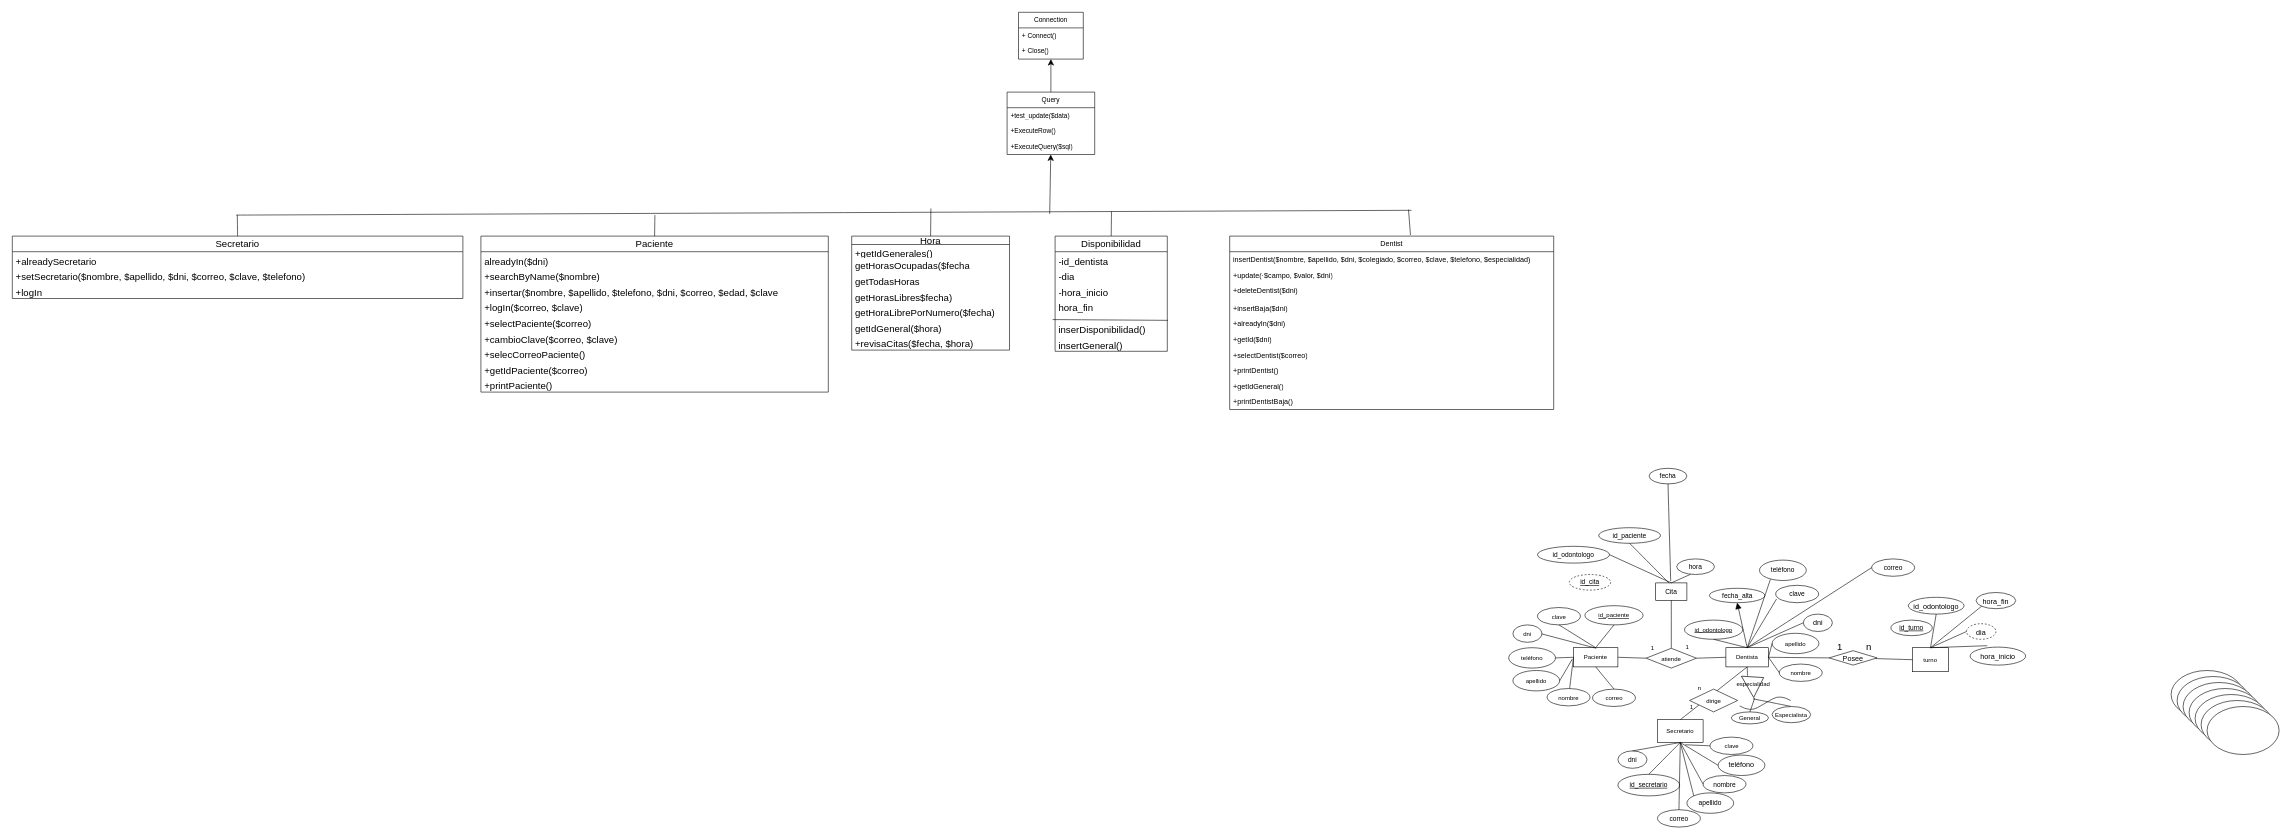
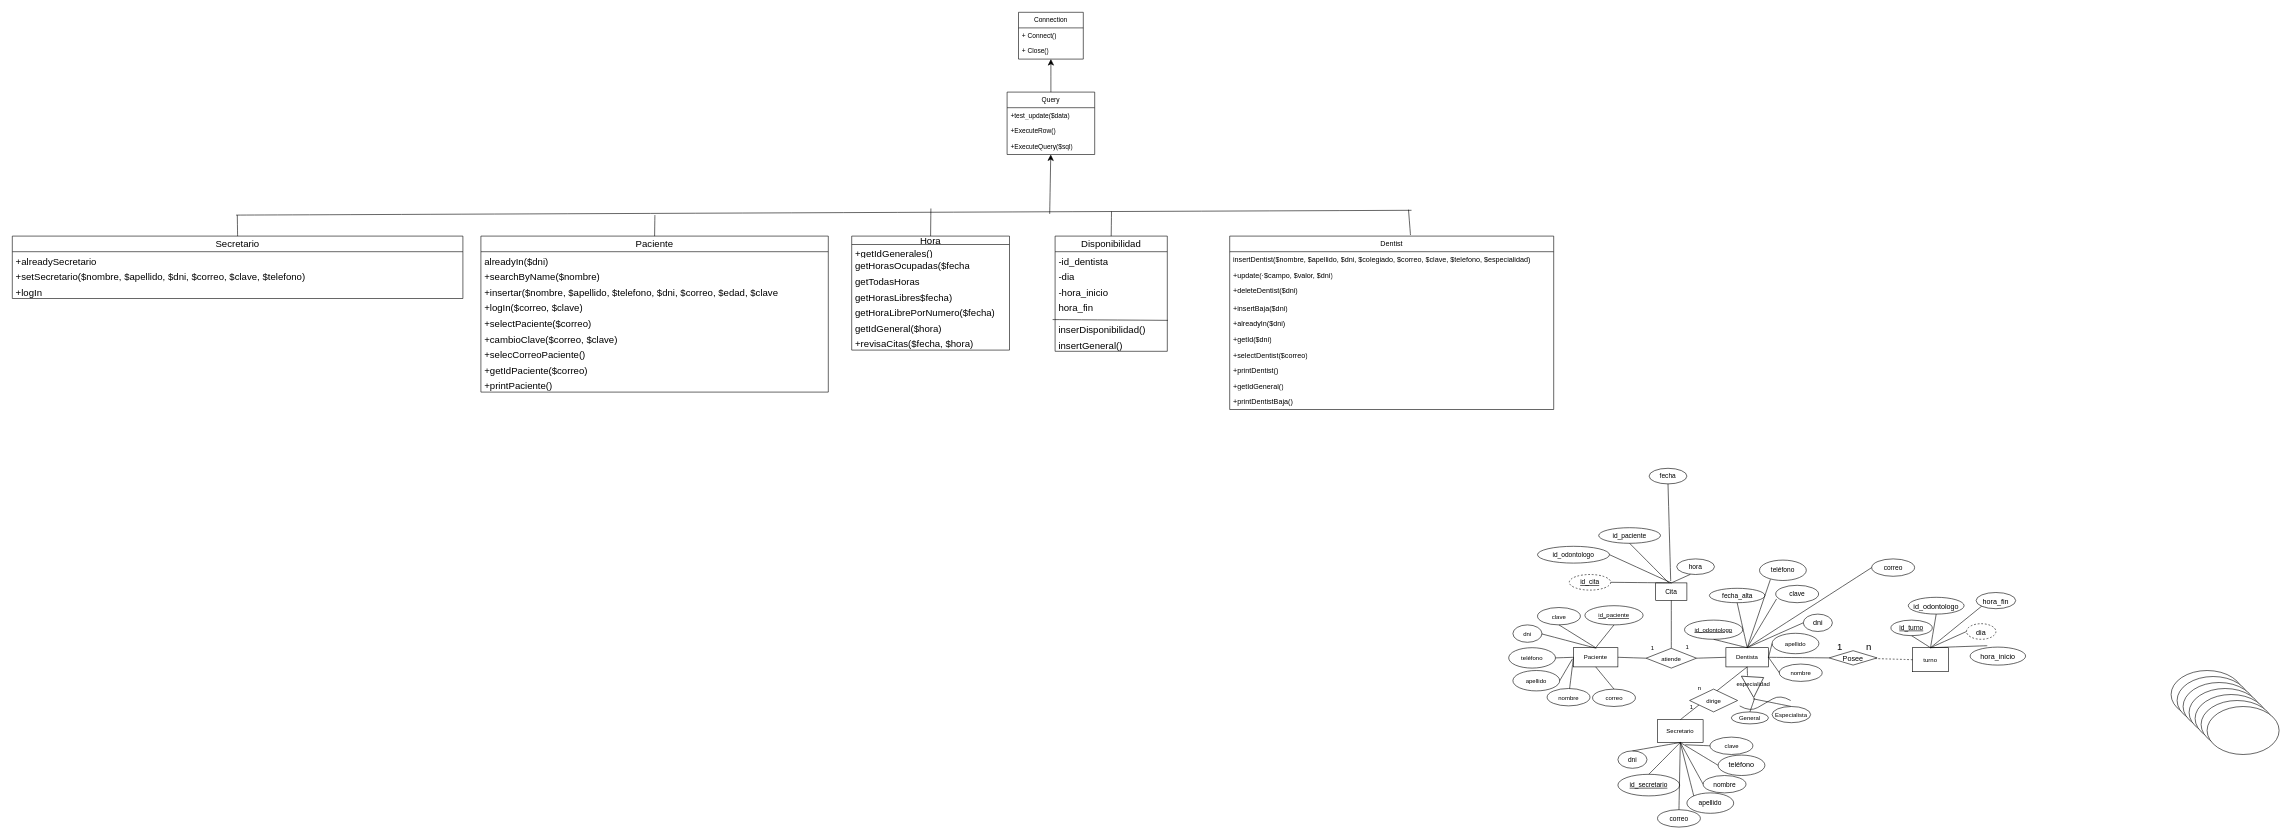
none -> (1634, 583)
(1739, 610) -> (1738, 607)
none -> (1919, 641)
(1894, 659) -> (1894, 659)
